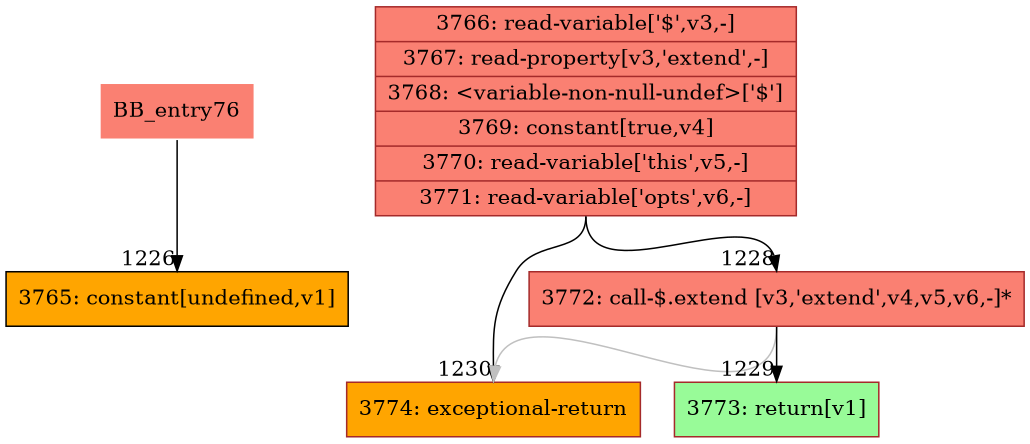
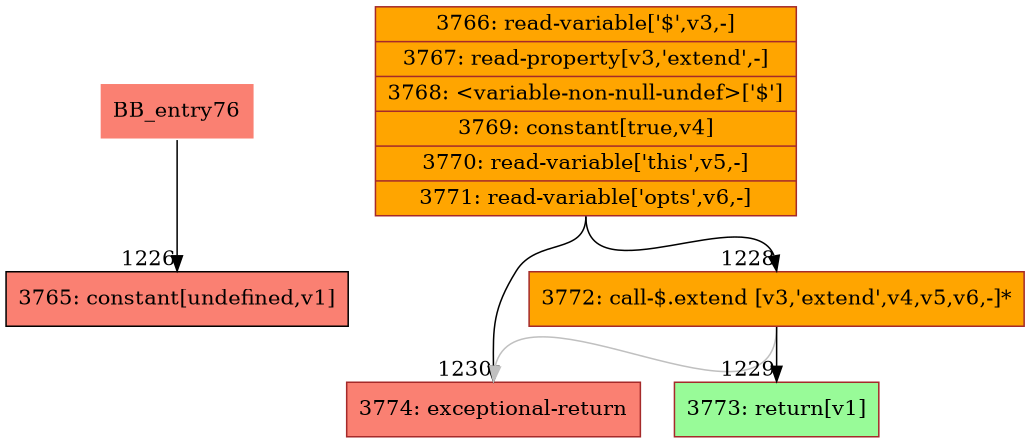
(586, 111) -> (586, 111)
(177, 299) -> (177, 299)
(777, 299) -> (777, 299)
(494, 410) -> (494, 410)
